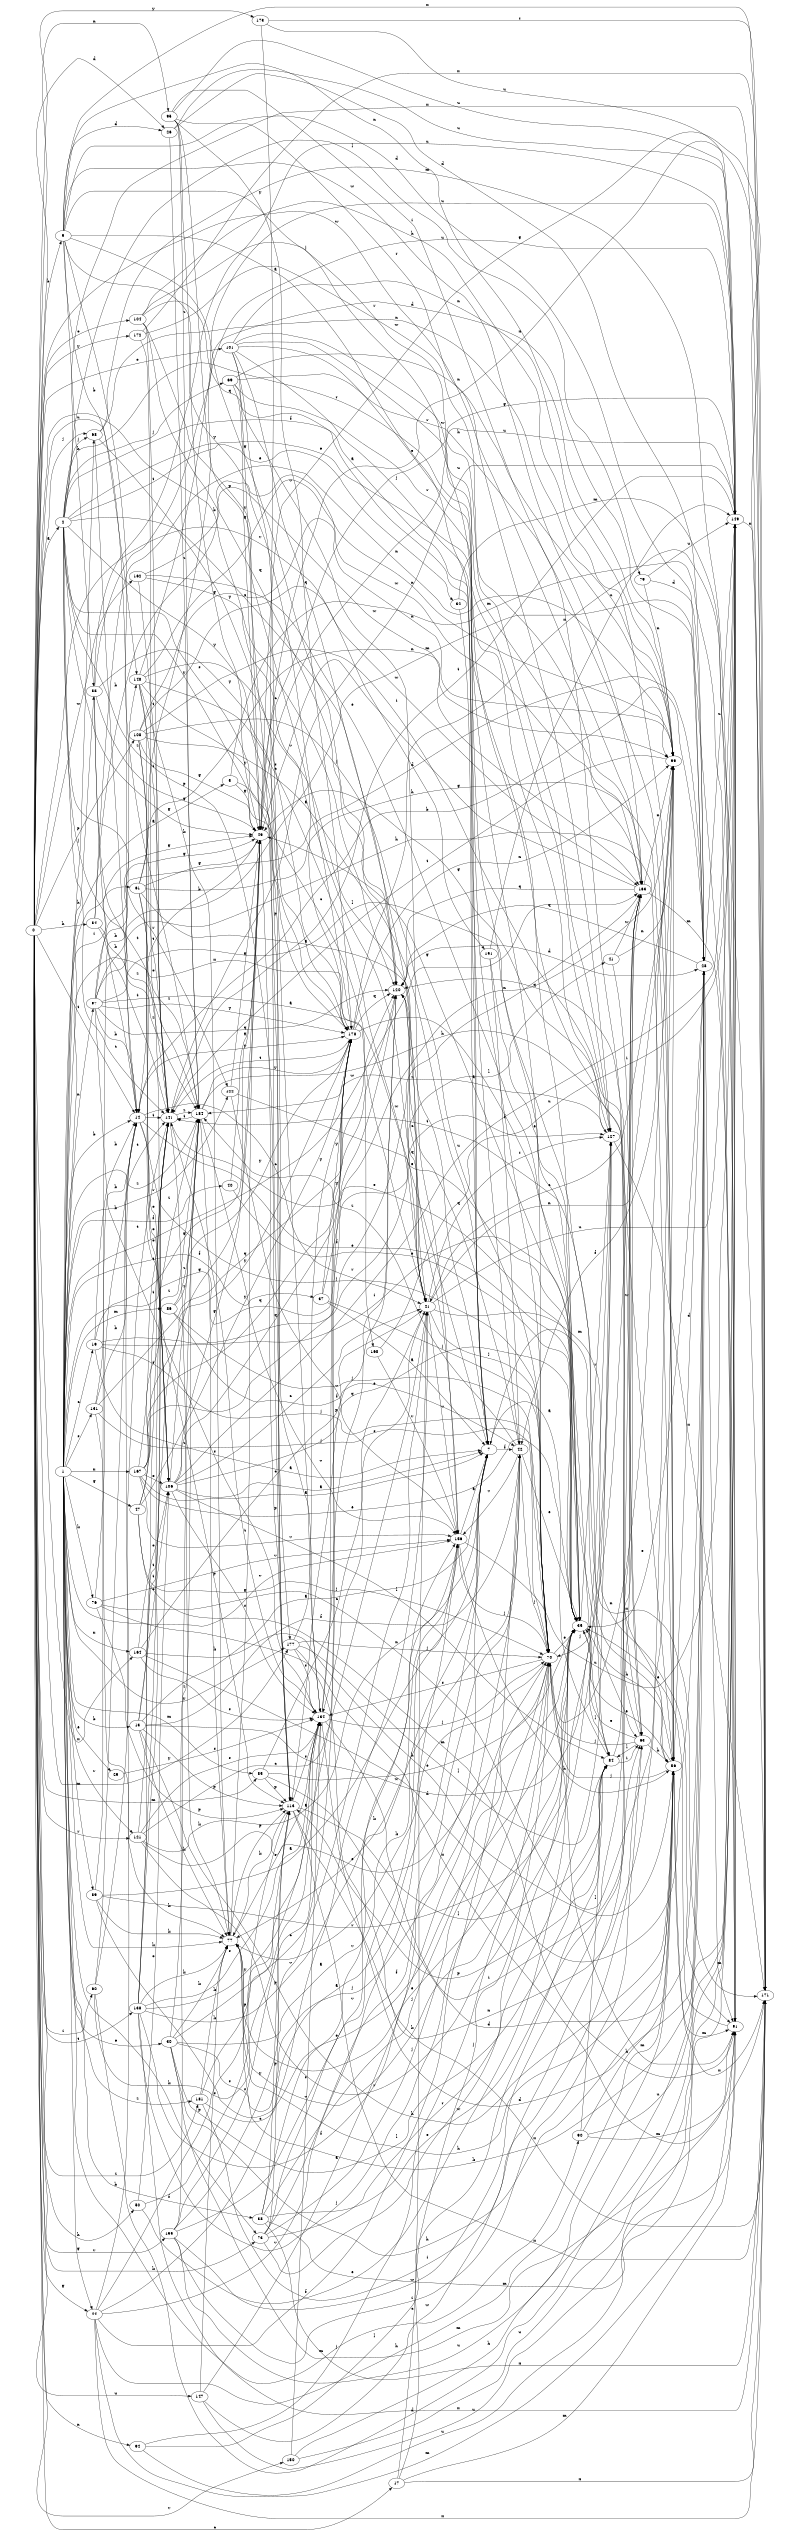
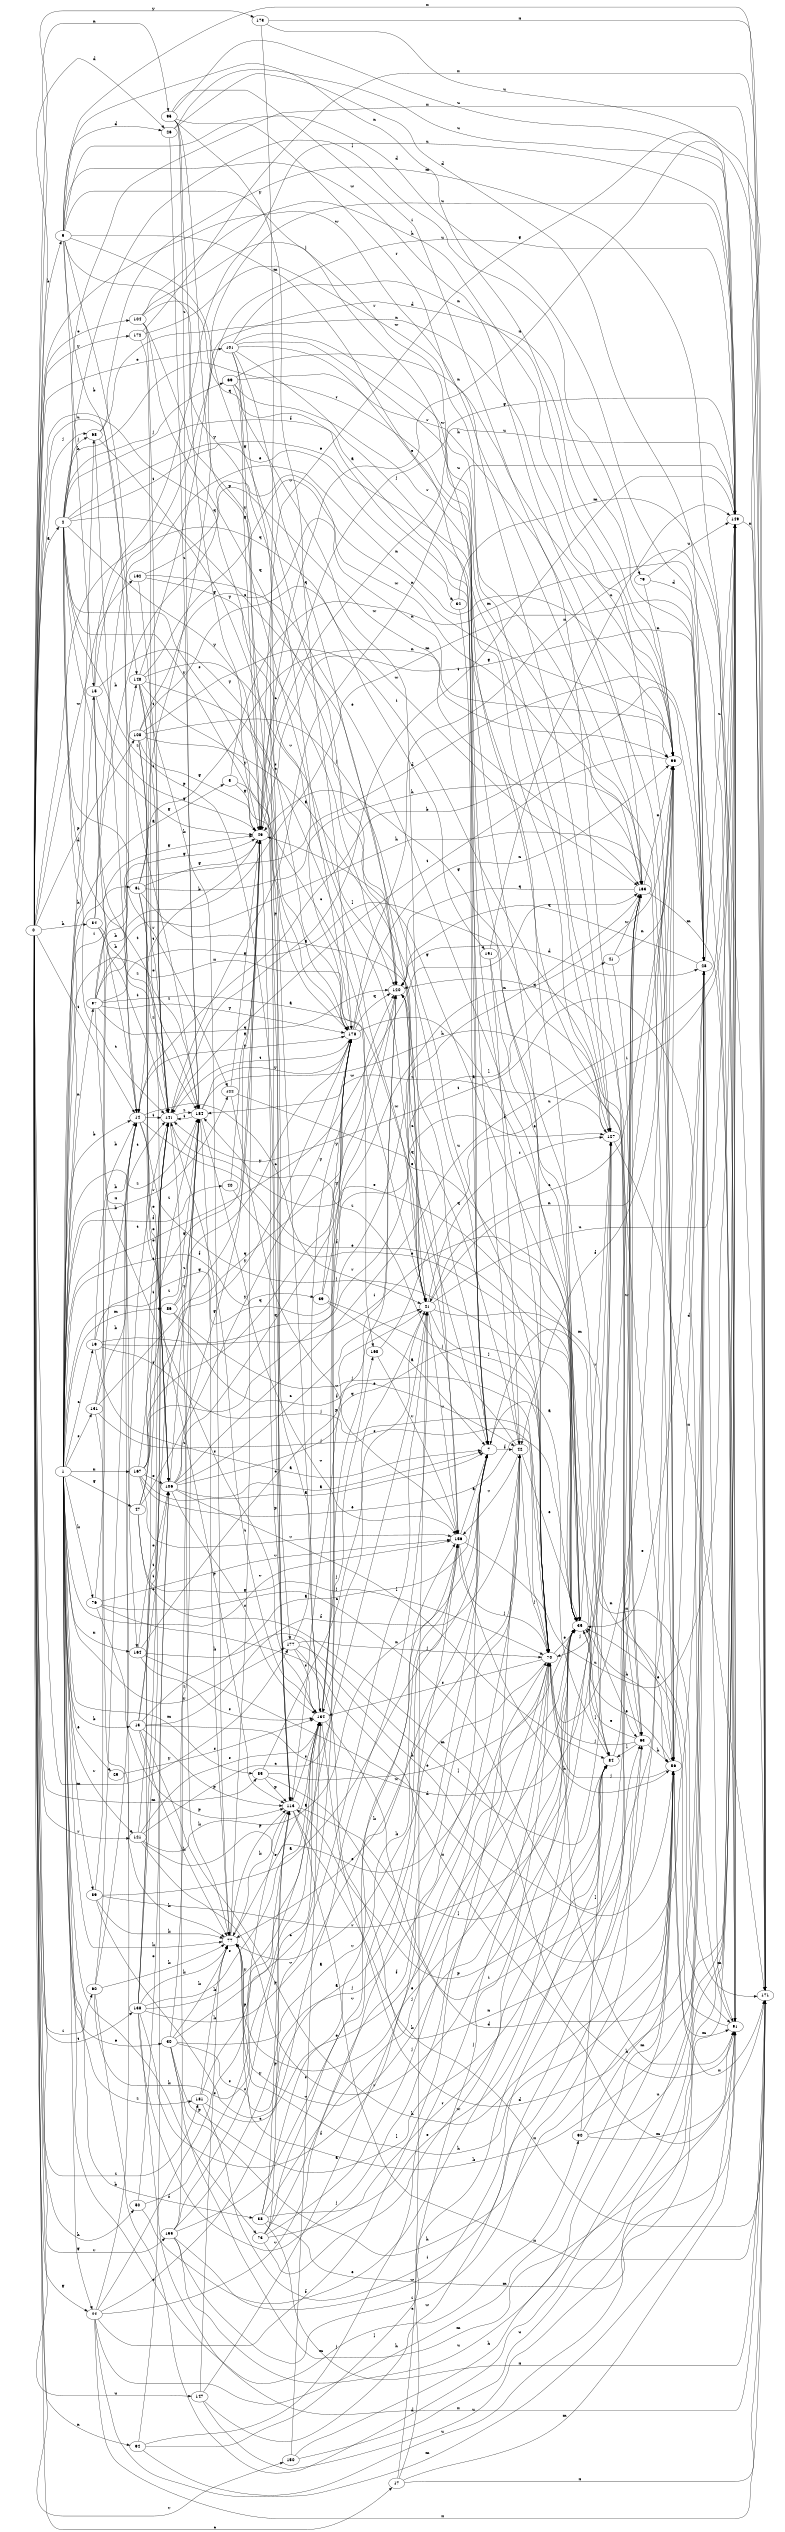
(520, 18) -> (520, 18)
(276, 270) -> (276, 270)
(215, 510) -> (215, 510)
(260, 537) -> (260, 537)
(94, 691) -> (94, 691)
(391, 724) -> (576, 643)
(79, 840) -> (79, 840)
(124, 1044) -> none
(516, 1169) -> (690, 1252)
(321, 1299) -> (321, 1299)
(45, 1392) -> (128, 1334)
(37, 1705) -> none
(444, 1724) -> (344, 1544)
(631, 1759) -> none
none -> (160, 1968)
none -> (163, 1970)
